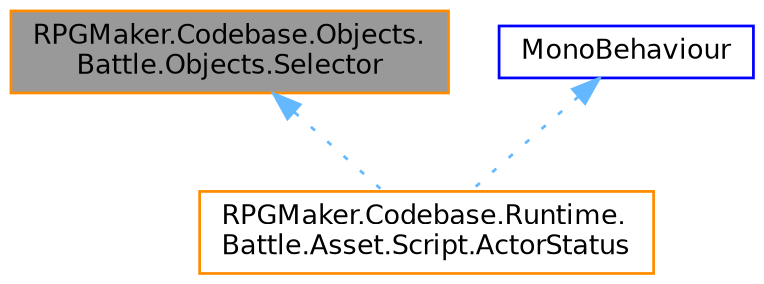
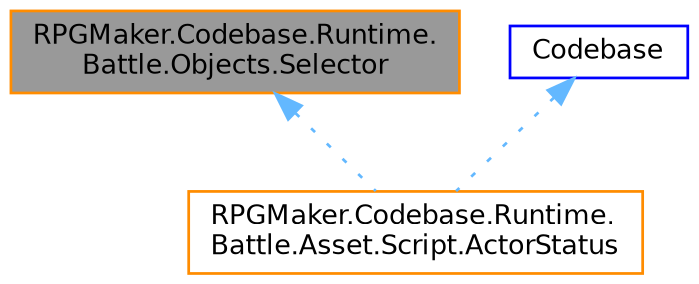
(230, 52) -> (235, 52)
(626, 52) -> (599, 52)
